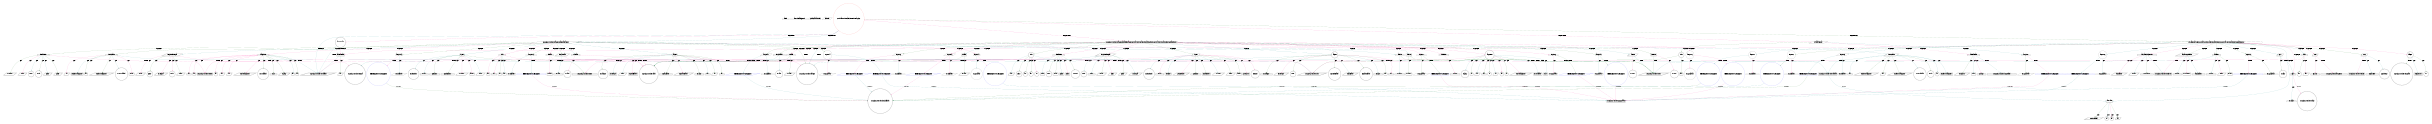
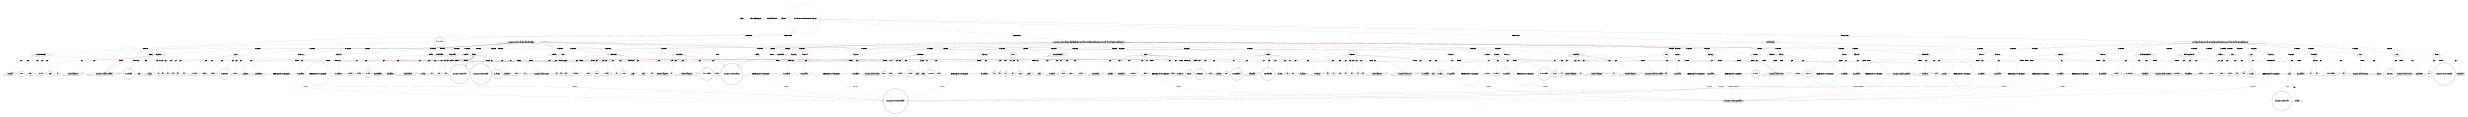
(2128, 61) -> (1864, 61)
none -> (1774, 64)
(1964, 98) -> (1981, 61)
